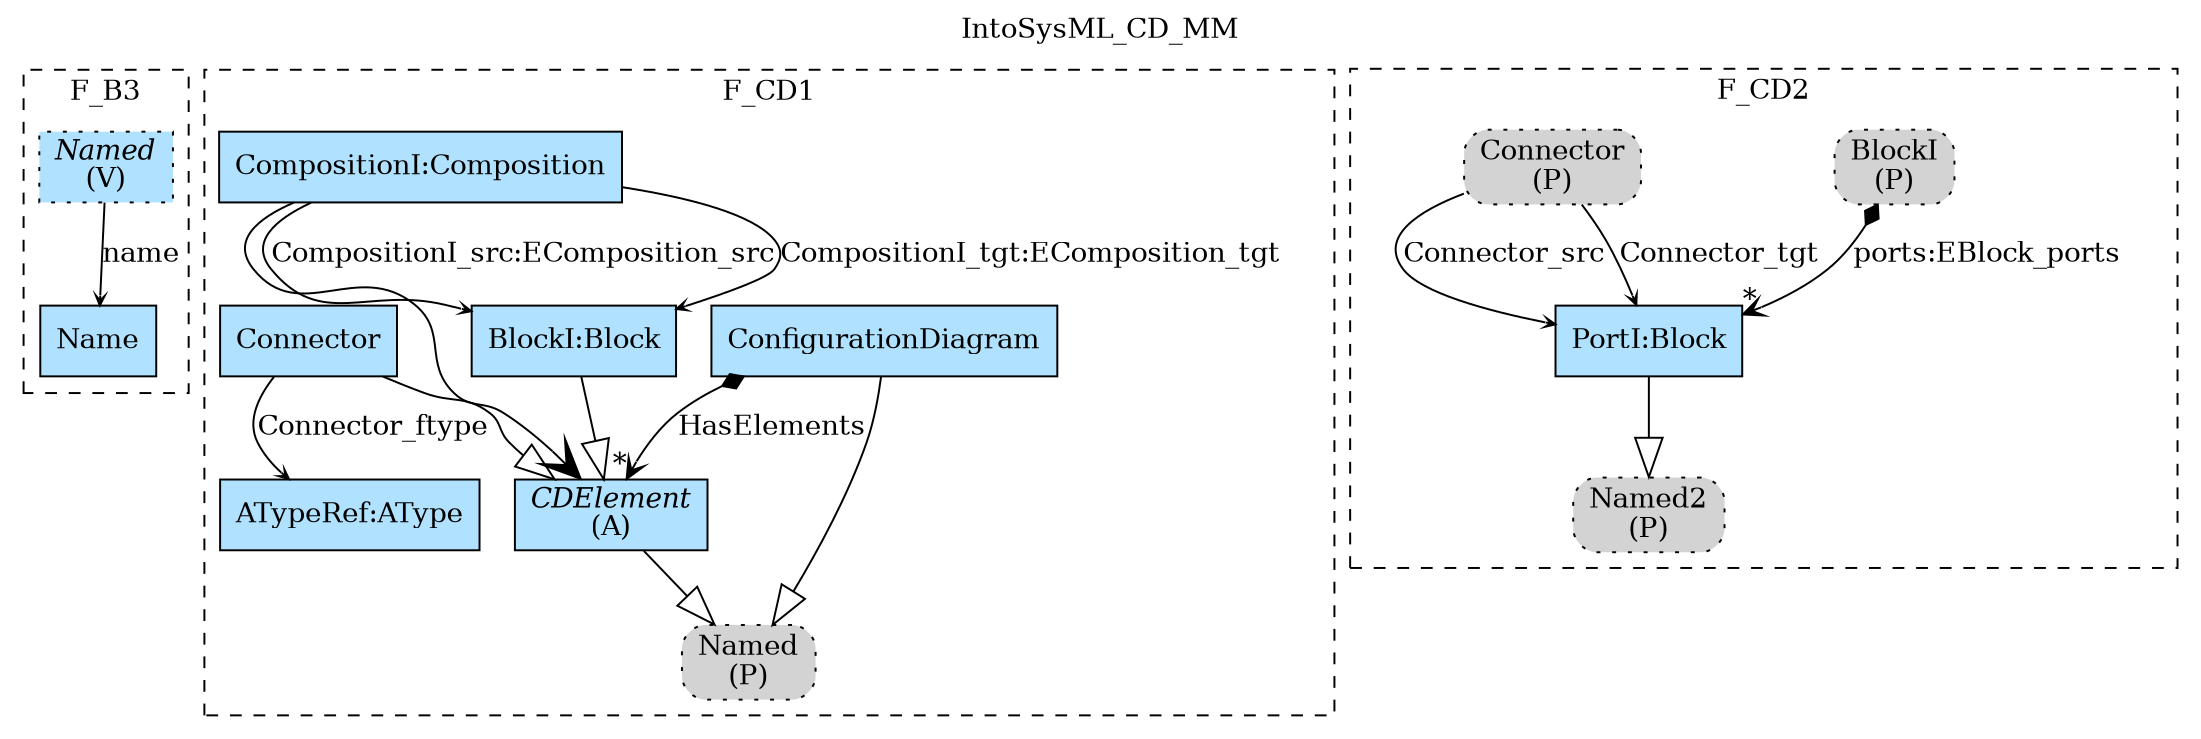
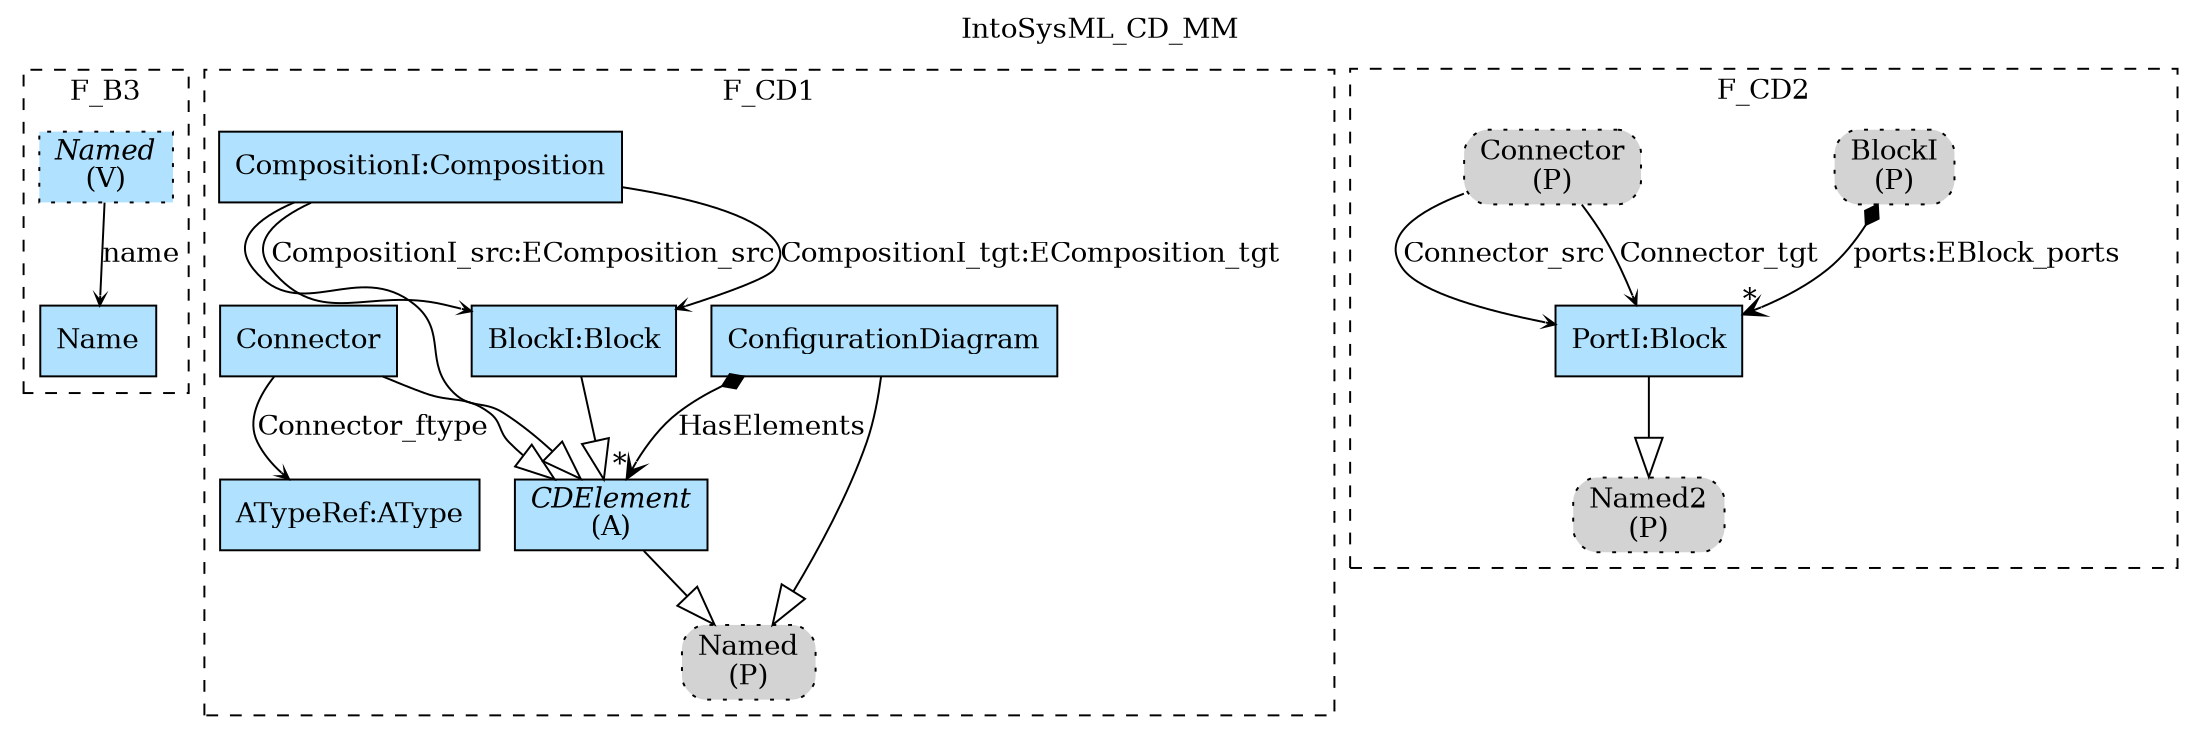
(369, 288) -> (369, 288)
